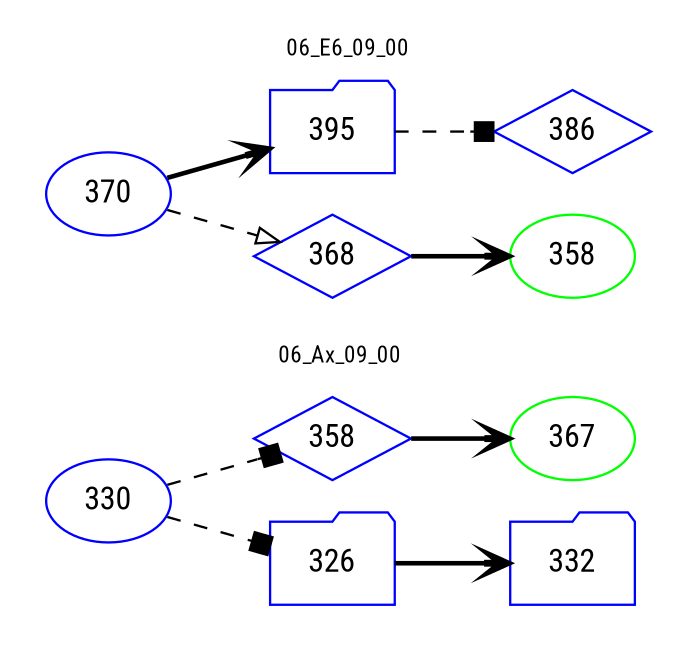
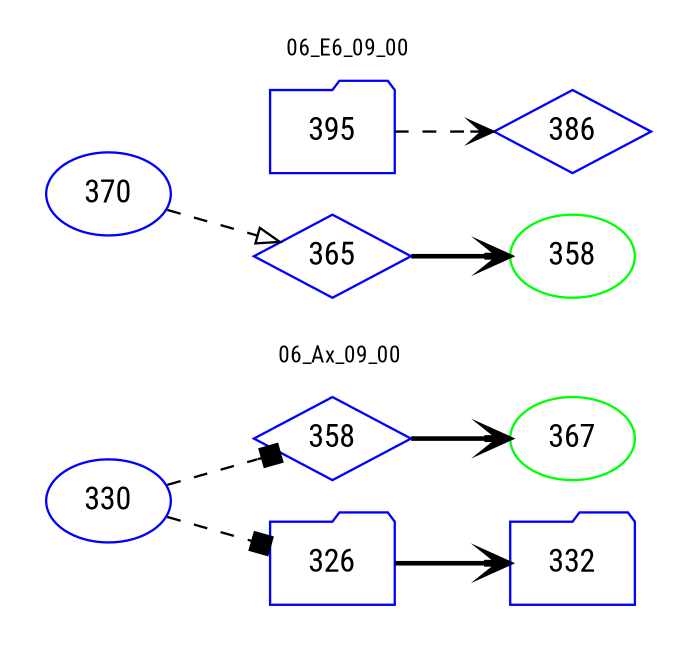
(433, 132) -> (433, 132)
(207, 166) -> none
(332, 256) -> (332, 256)
